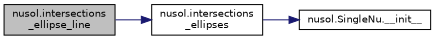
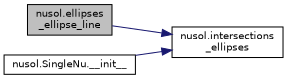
(60, 20) -> (70, 20)
(276, 20) -> (149, 53)
